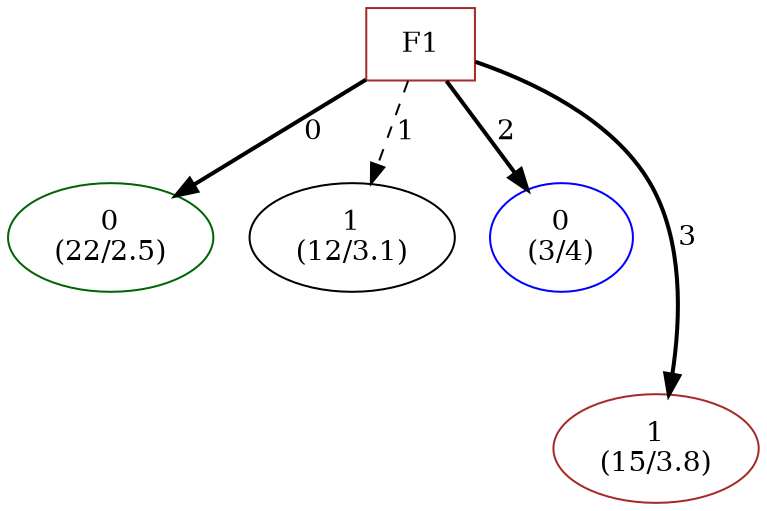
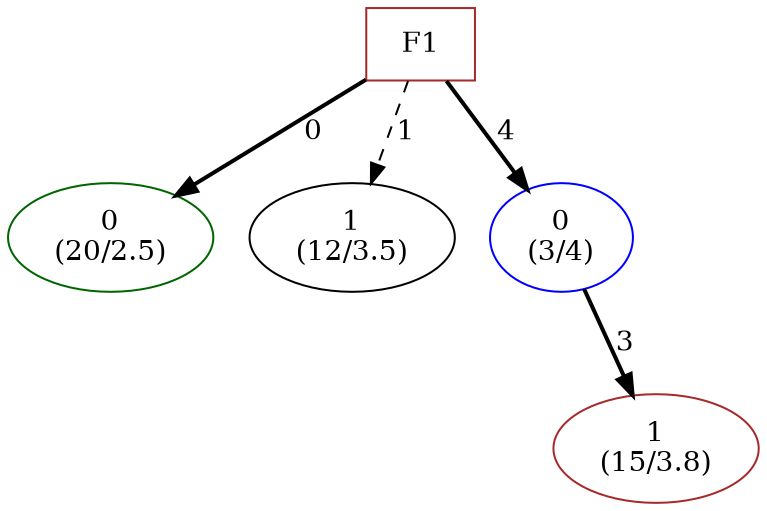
(507, 132) -> (507, 132)
(644, 175) -> (604, 333)
(111, 237) -> (111, 237)
(352, 237) -> (352, 237)
